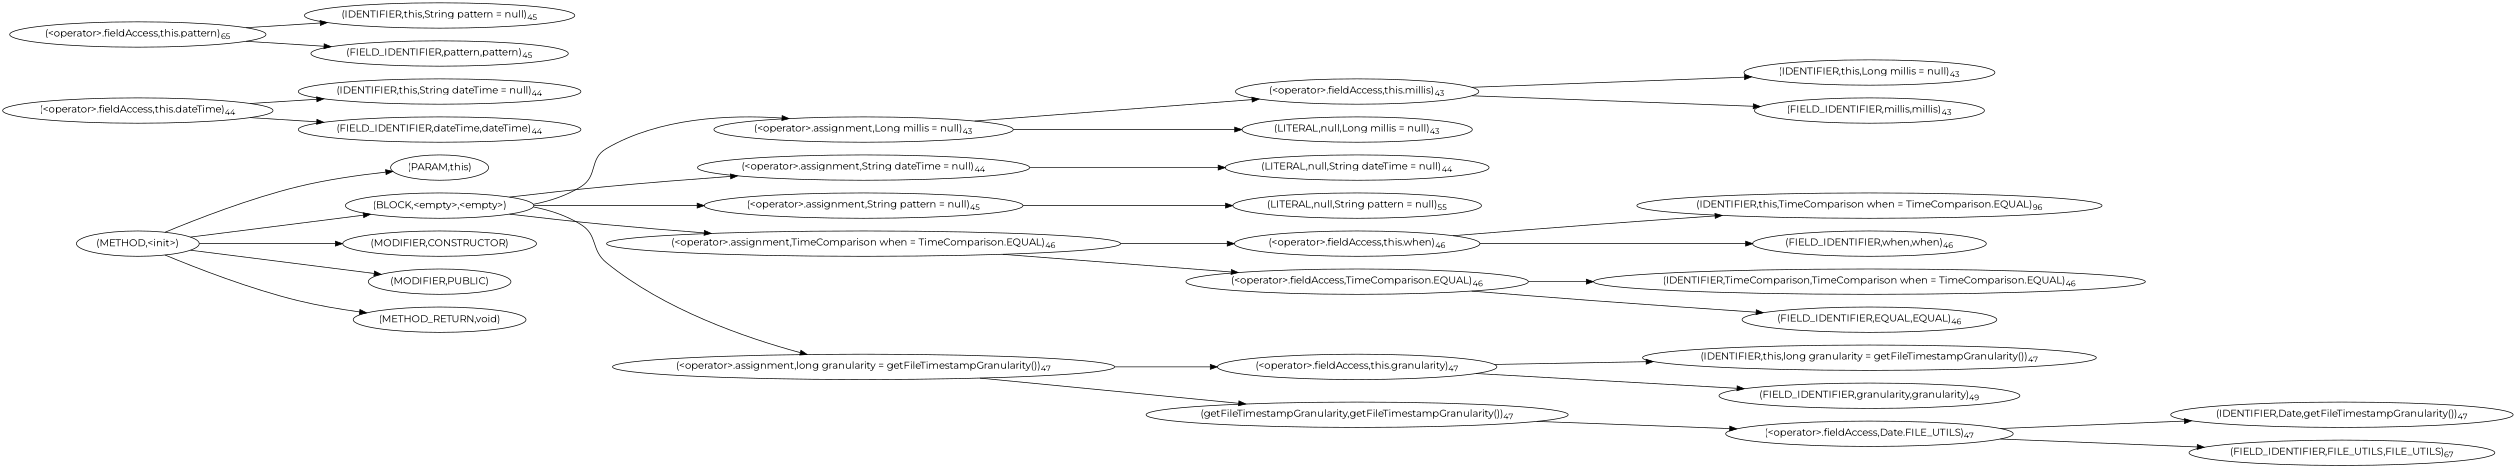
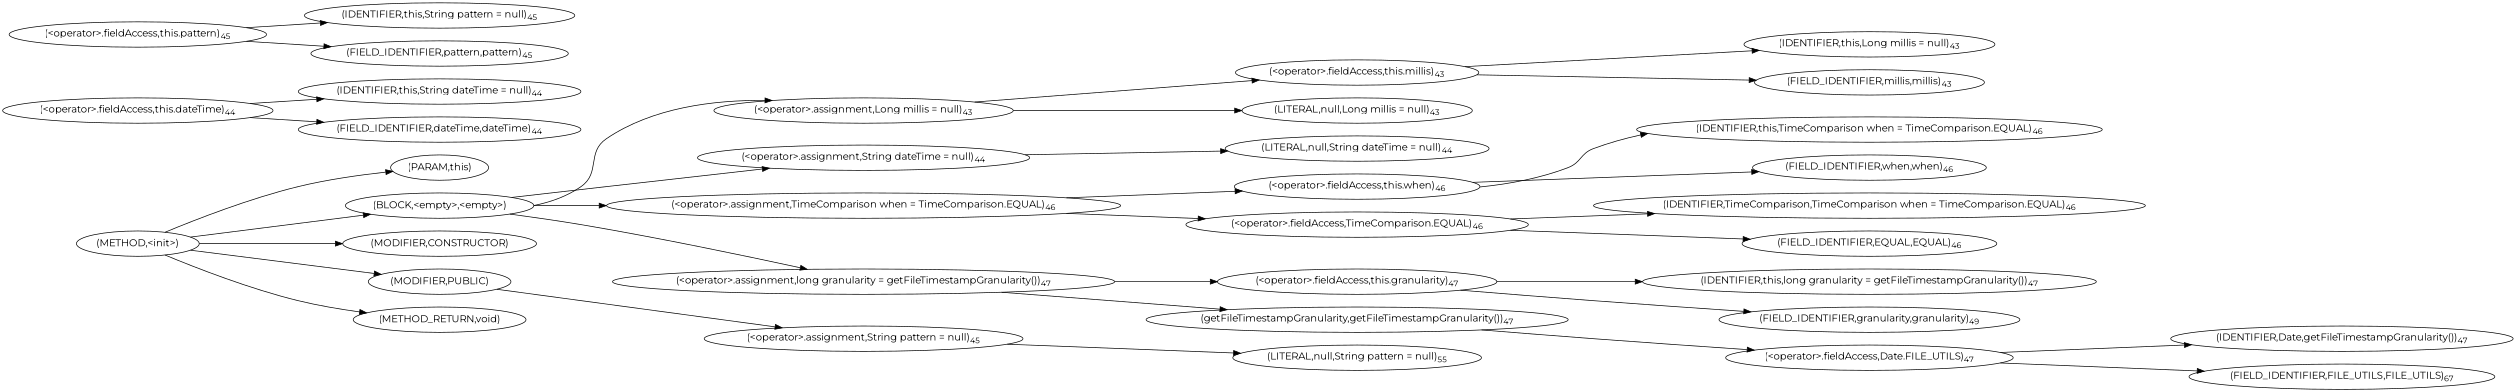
(226, 33) -> (226, 33)
(2038, 205) -> (2038, 129)
(616, 206) -> (636, 308)
